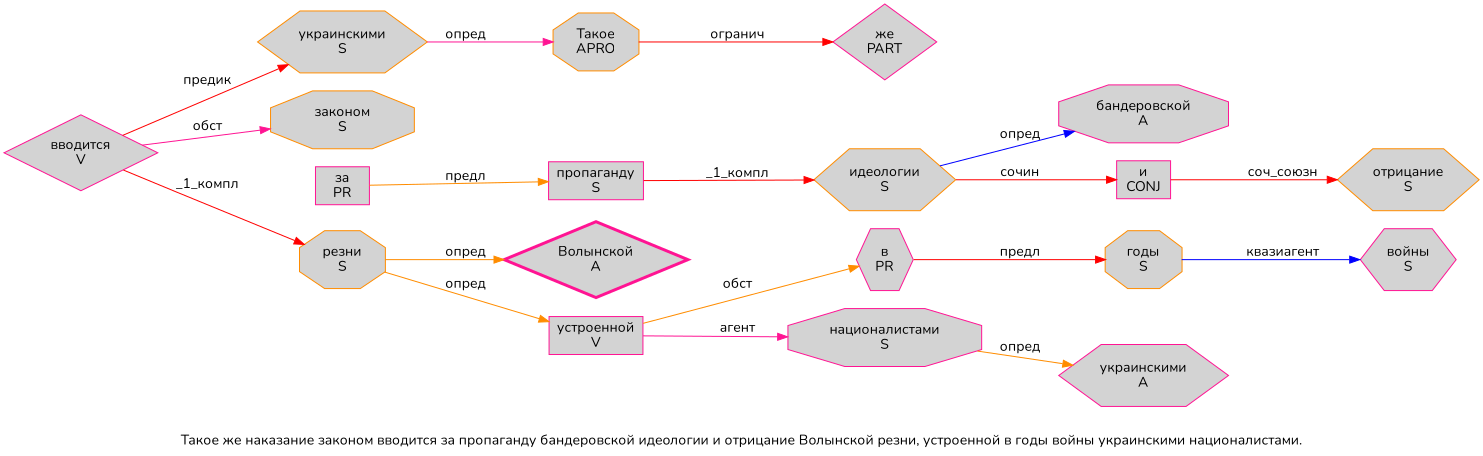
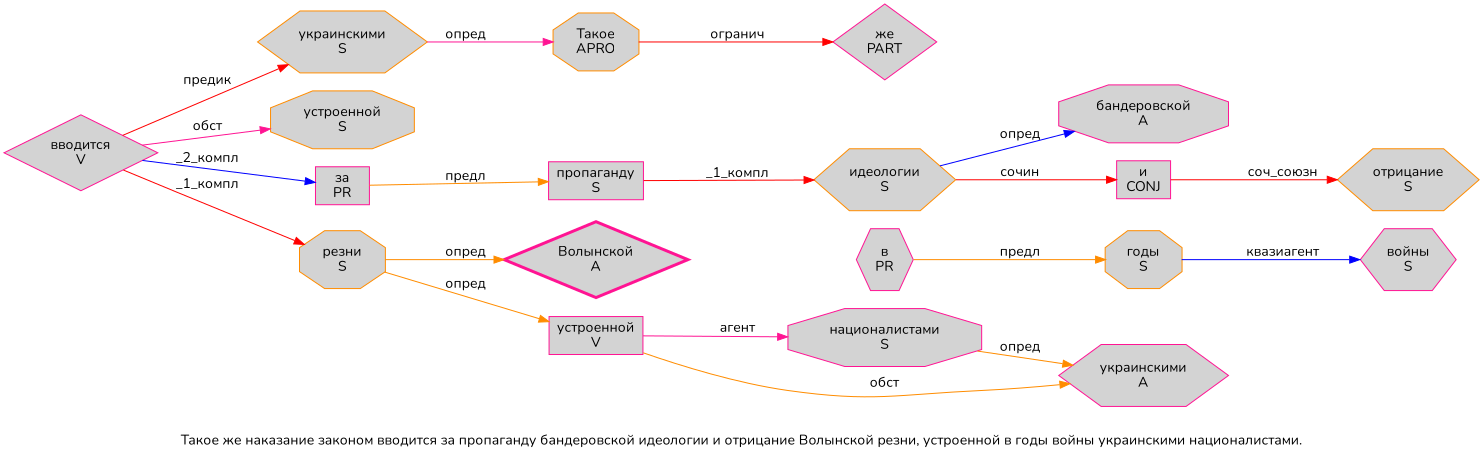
(342, 120) -> (342, 120)
none -> (224, 171)
(1005, 260) -> (1005, 260)
(746, 296) -> (849, 396)
